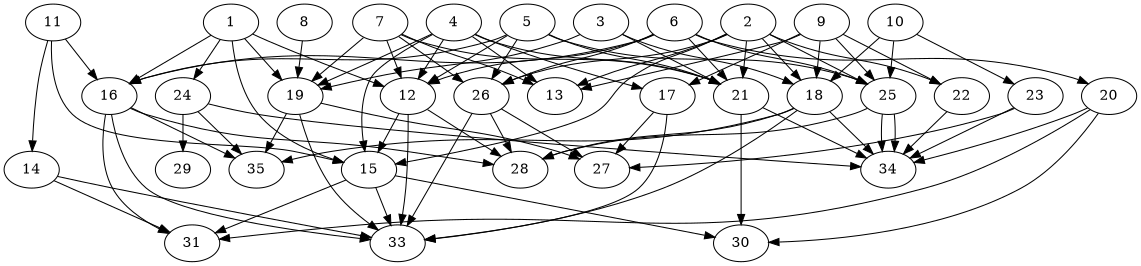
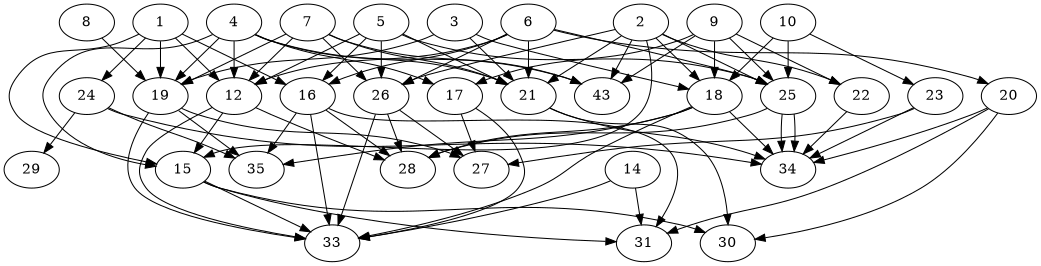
(53, 22) -> none
(555, 96) -> (602, 96)
